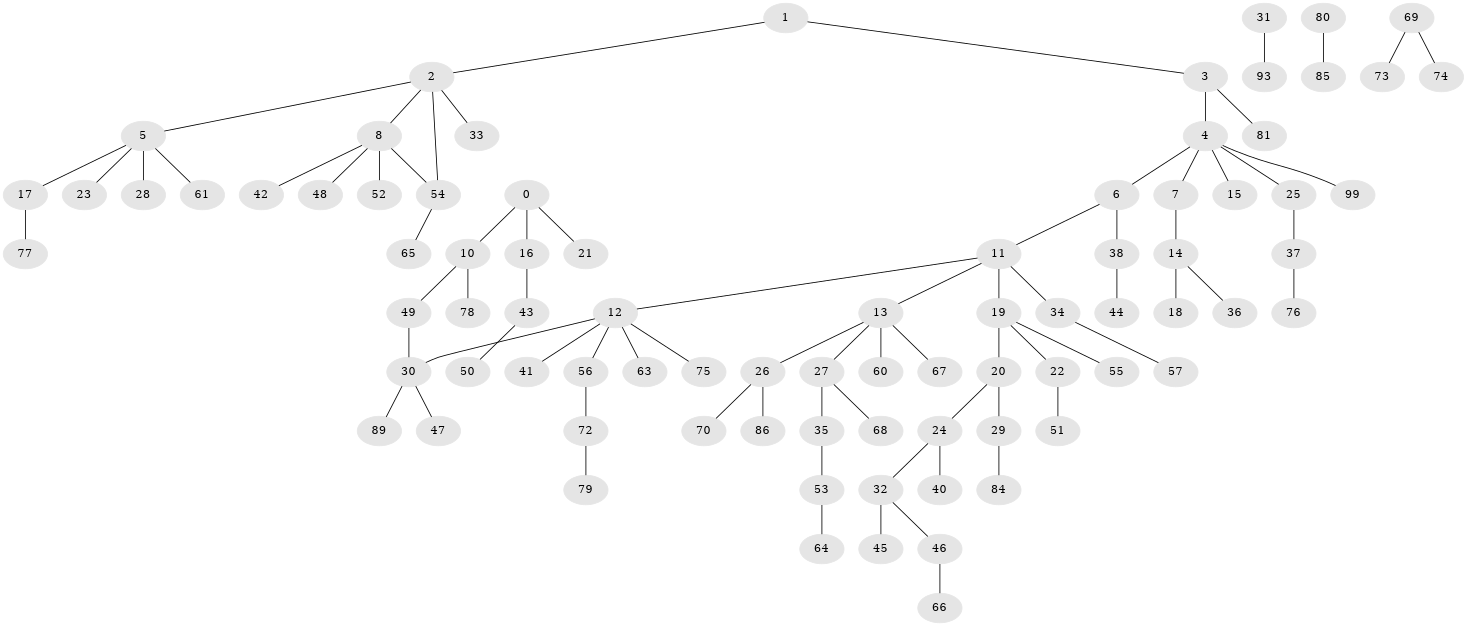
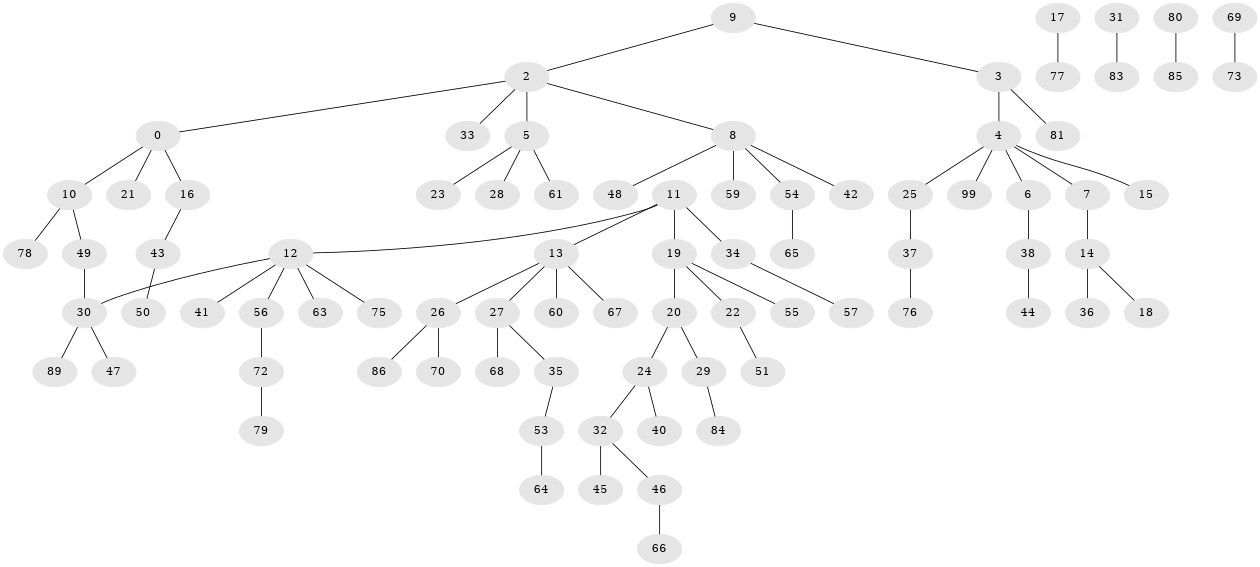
(786, 18) -> (733, 18)
(1264, 77) -> (1117, 77)
(1441, 77) -> none
(435, 136) -> (342, 107)
(84, 166) -> none
(379, 195) -> (733, 195)
(1058, 225) -> none
